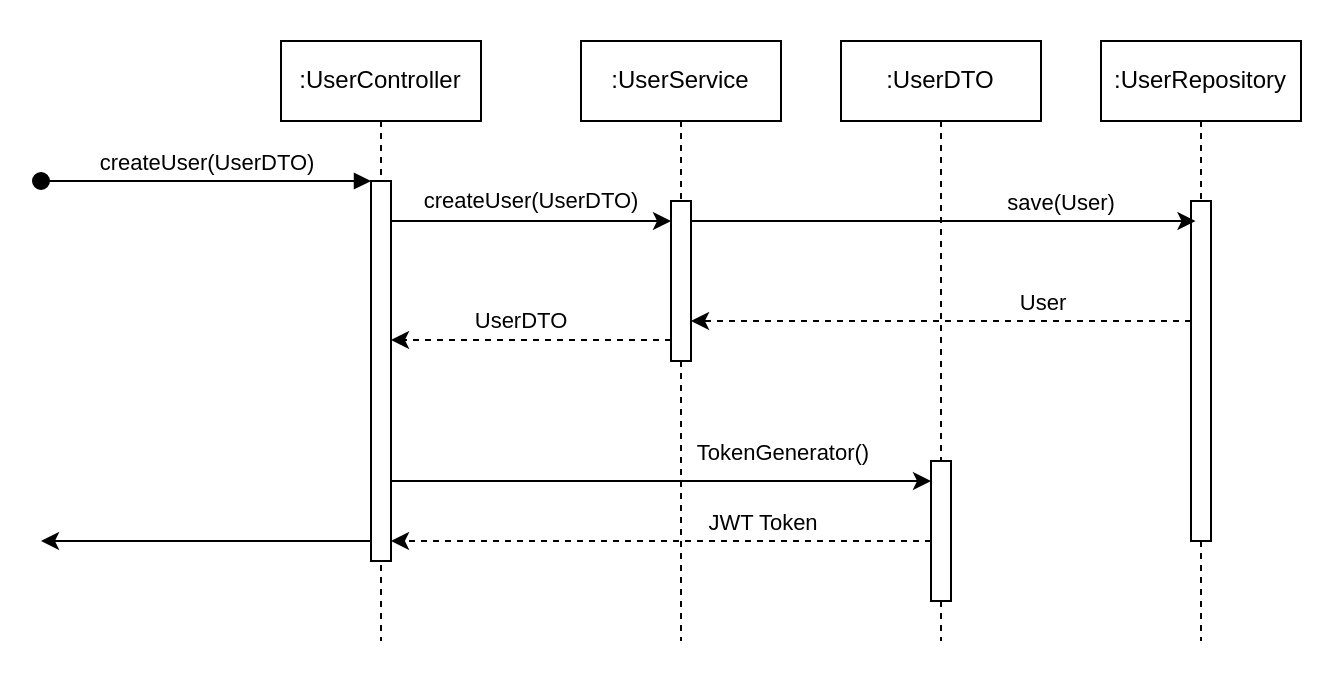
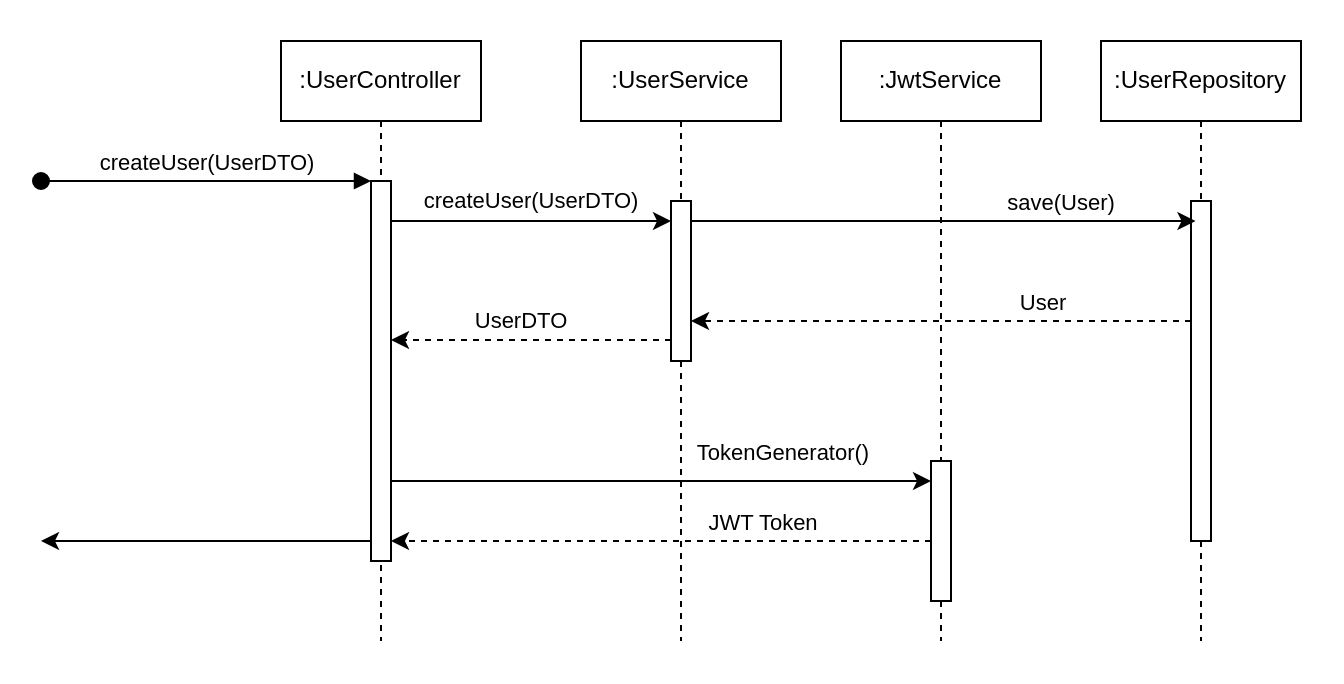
(941, 81) -> (941, 81)
